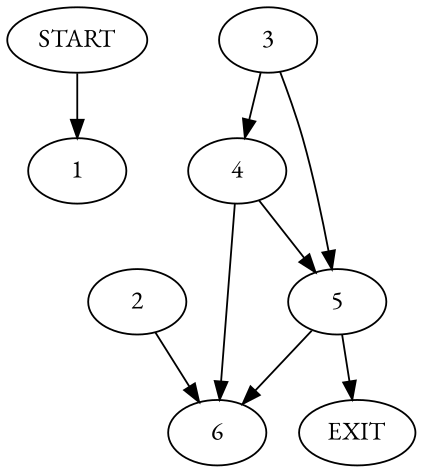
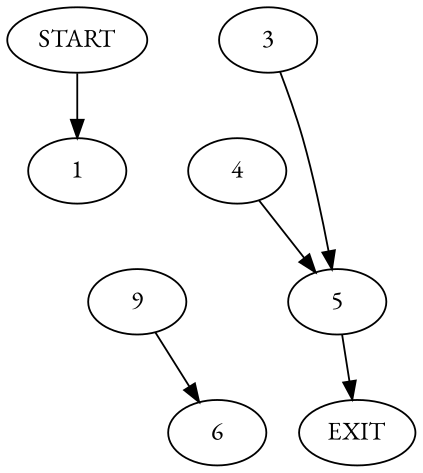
(255, 96) -> none
(228, 292) -> none
(137, 302) -> (137, 302)
(284, 361) -> none
